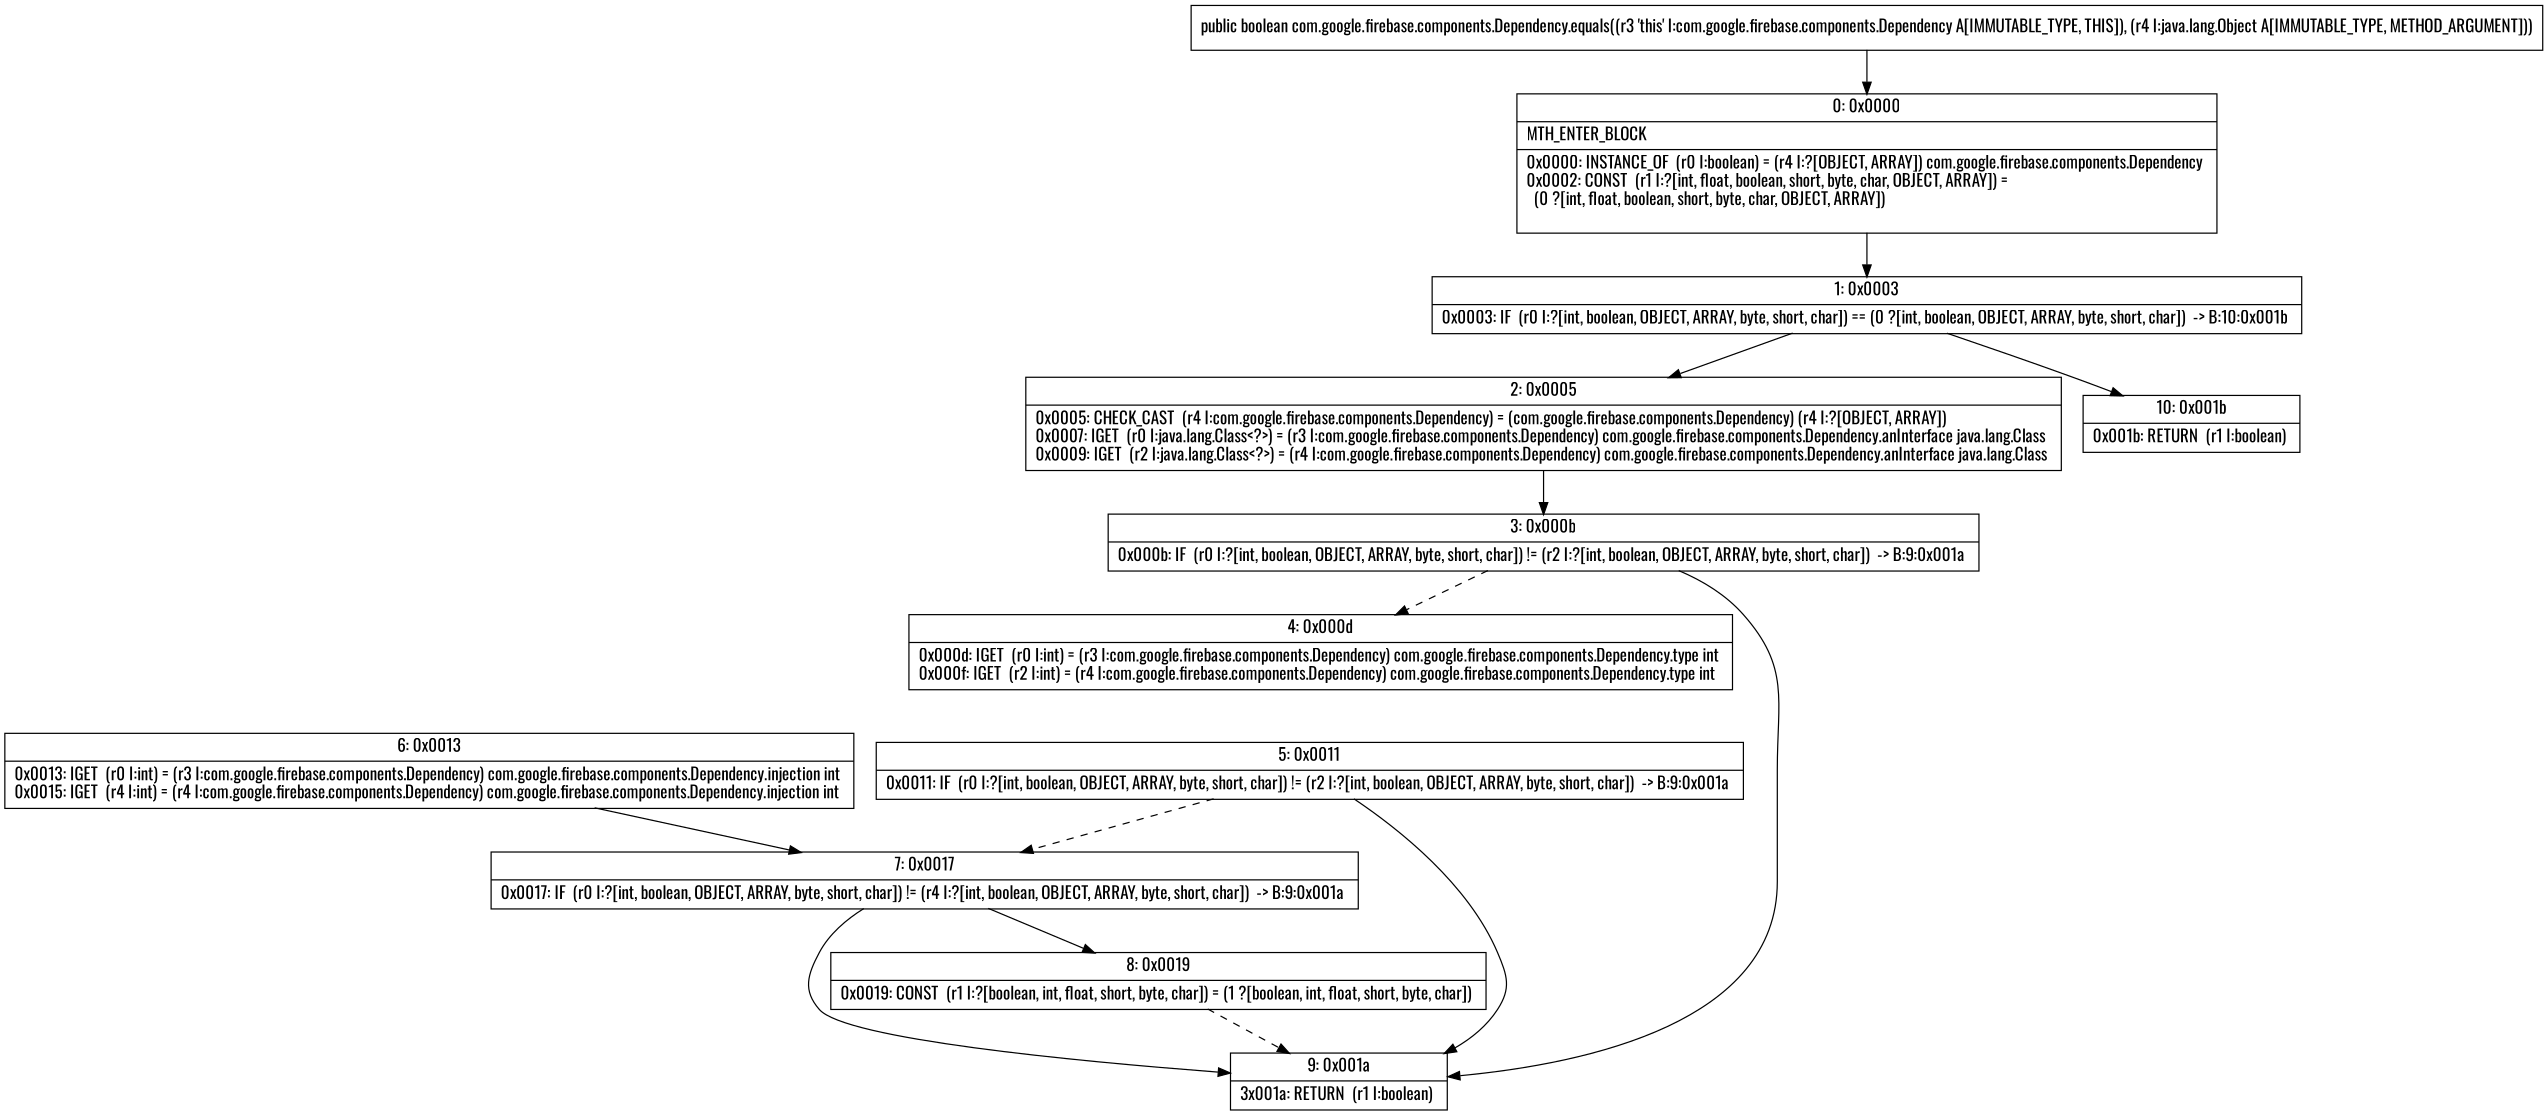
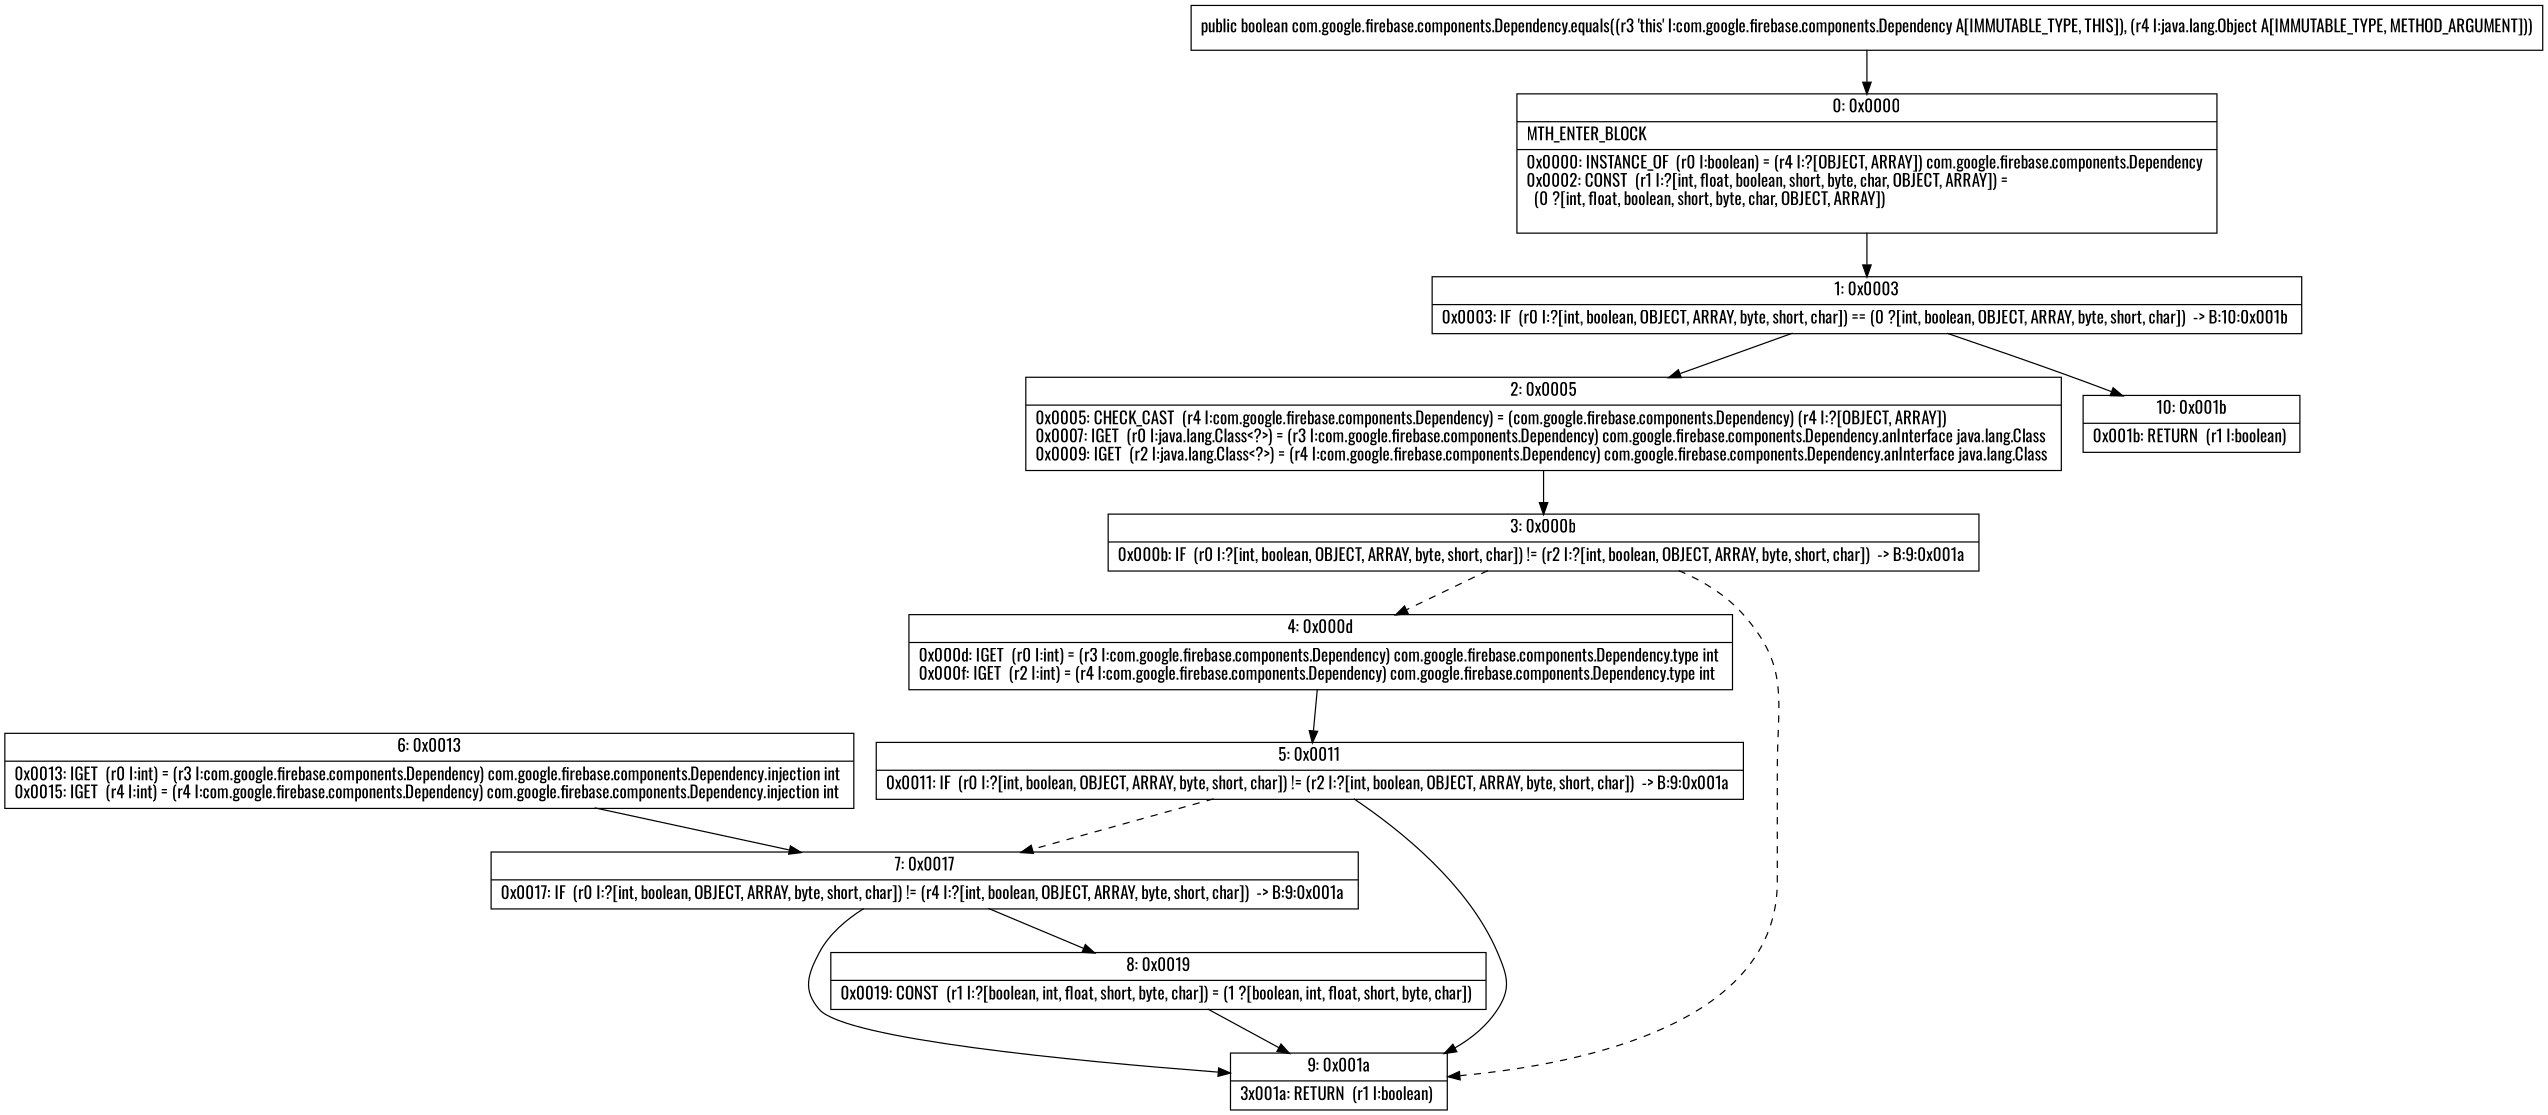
none -> (1315, 710)
(1773, 907) -> (1773, 907)
(1243, 1028) -> (1243, 1028)
